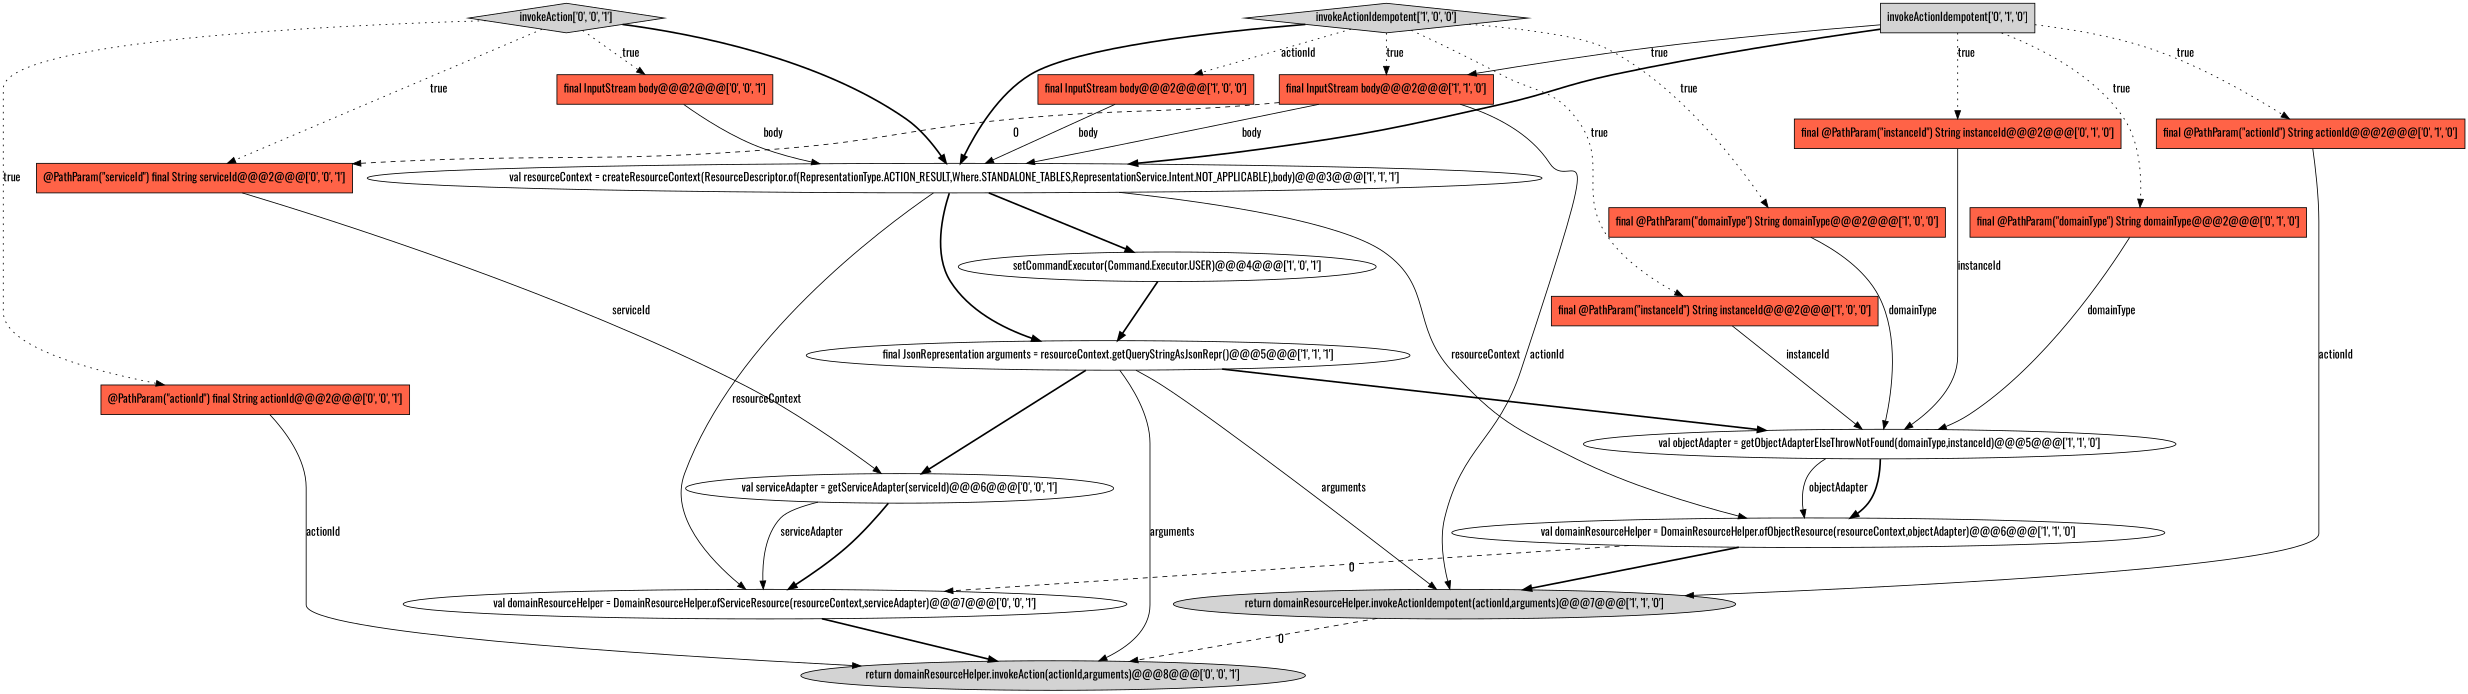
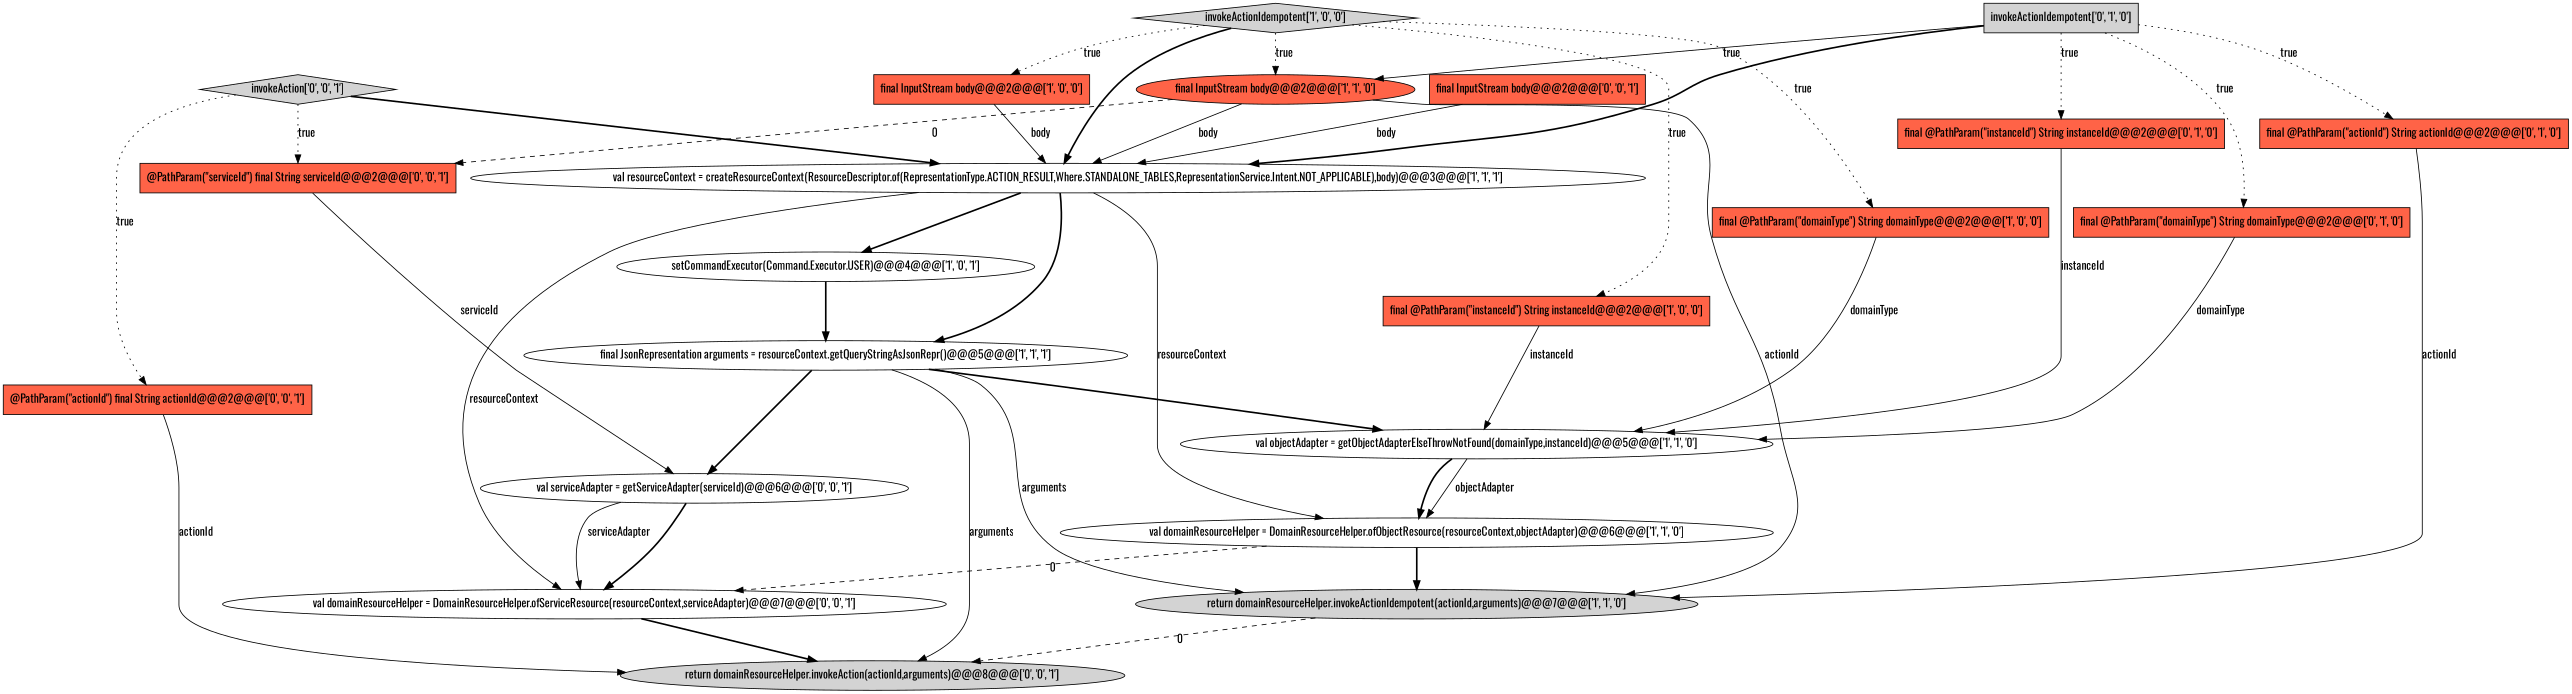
(610, 50) -> none
(1299, 54) -> (1093, 54)
(1386, 89) -> (1276, 89)
